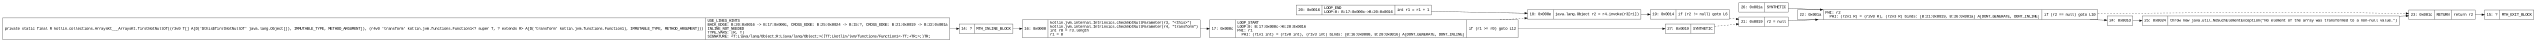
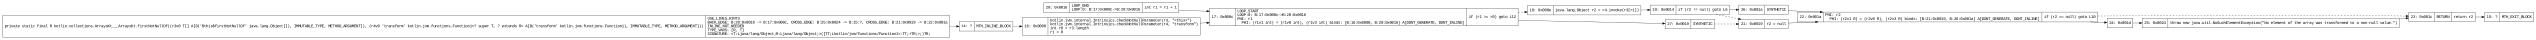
none -> (1733, 10)
(1478, 12) -> (1193, 11)
